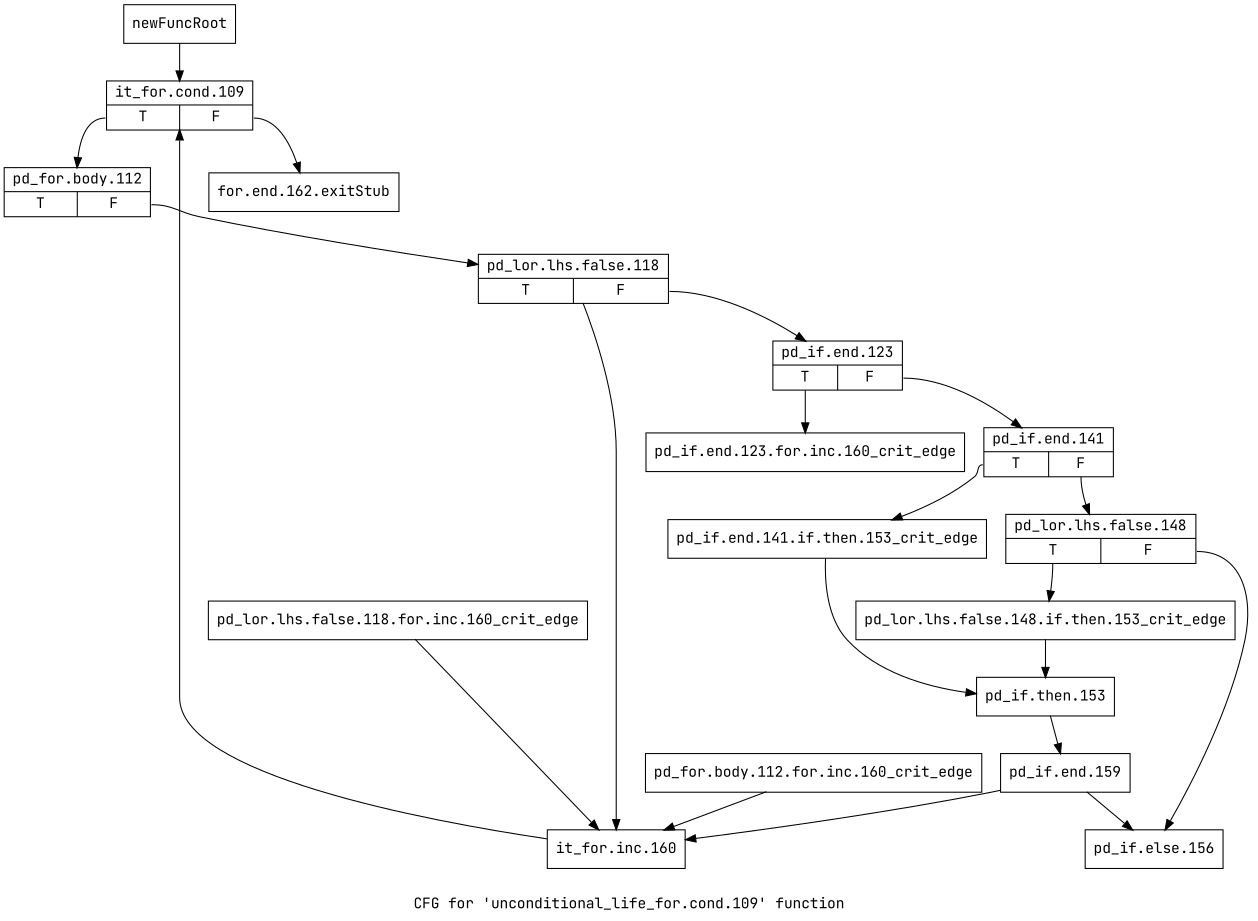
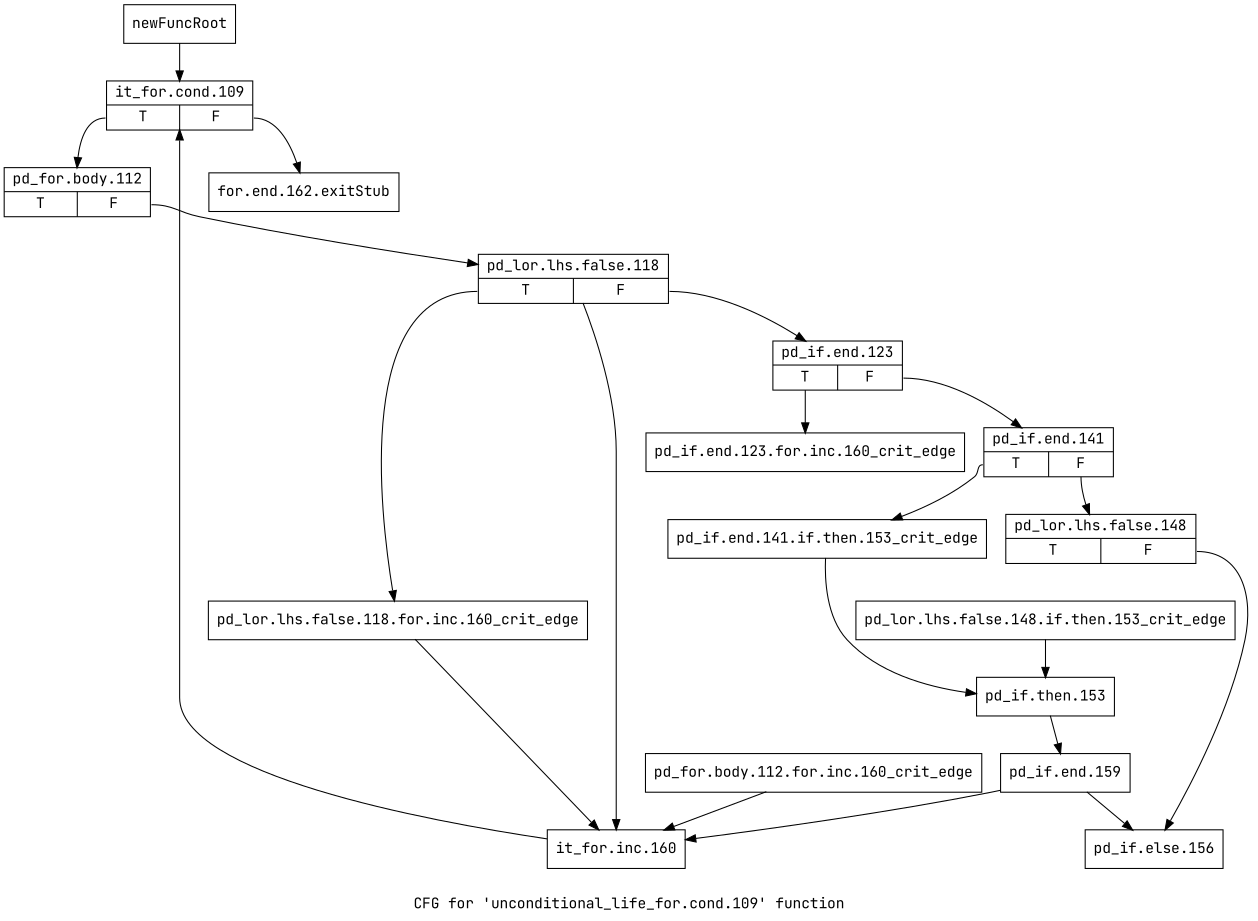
none -> (384, 418)
(1052, 577) -> none
